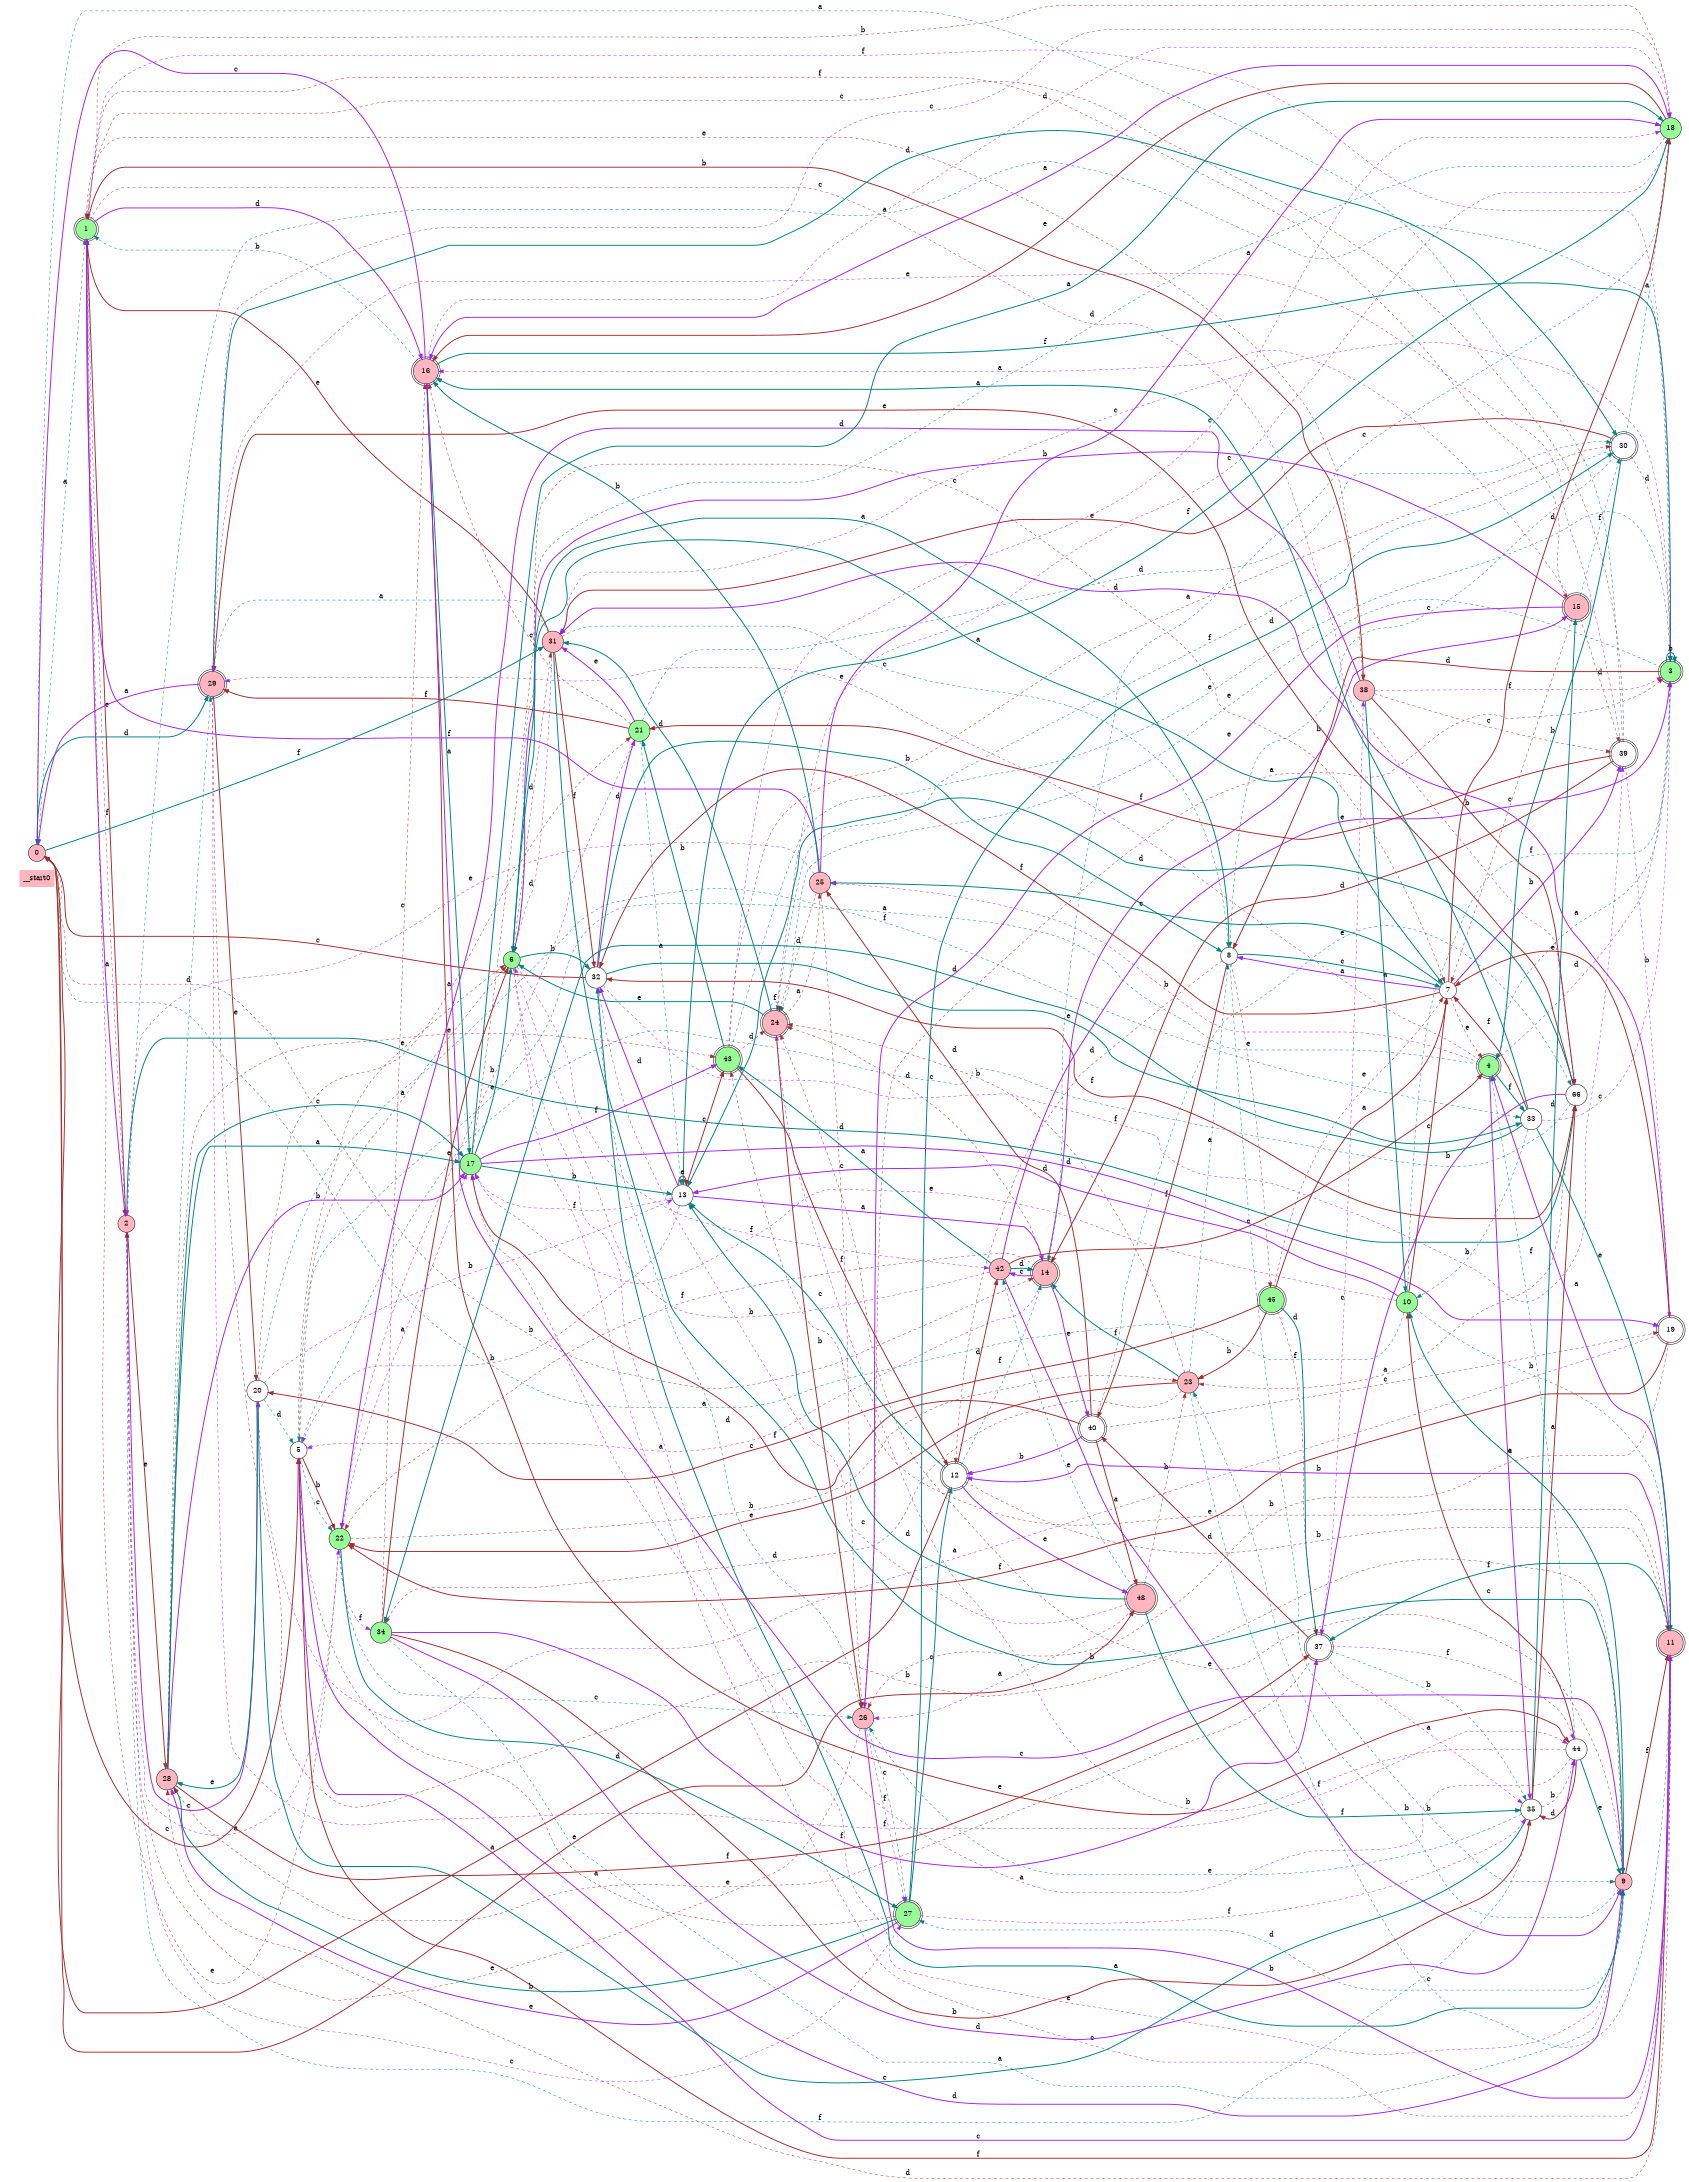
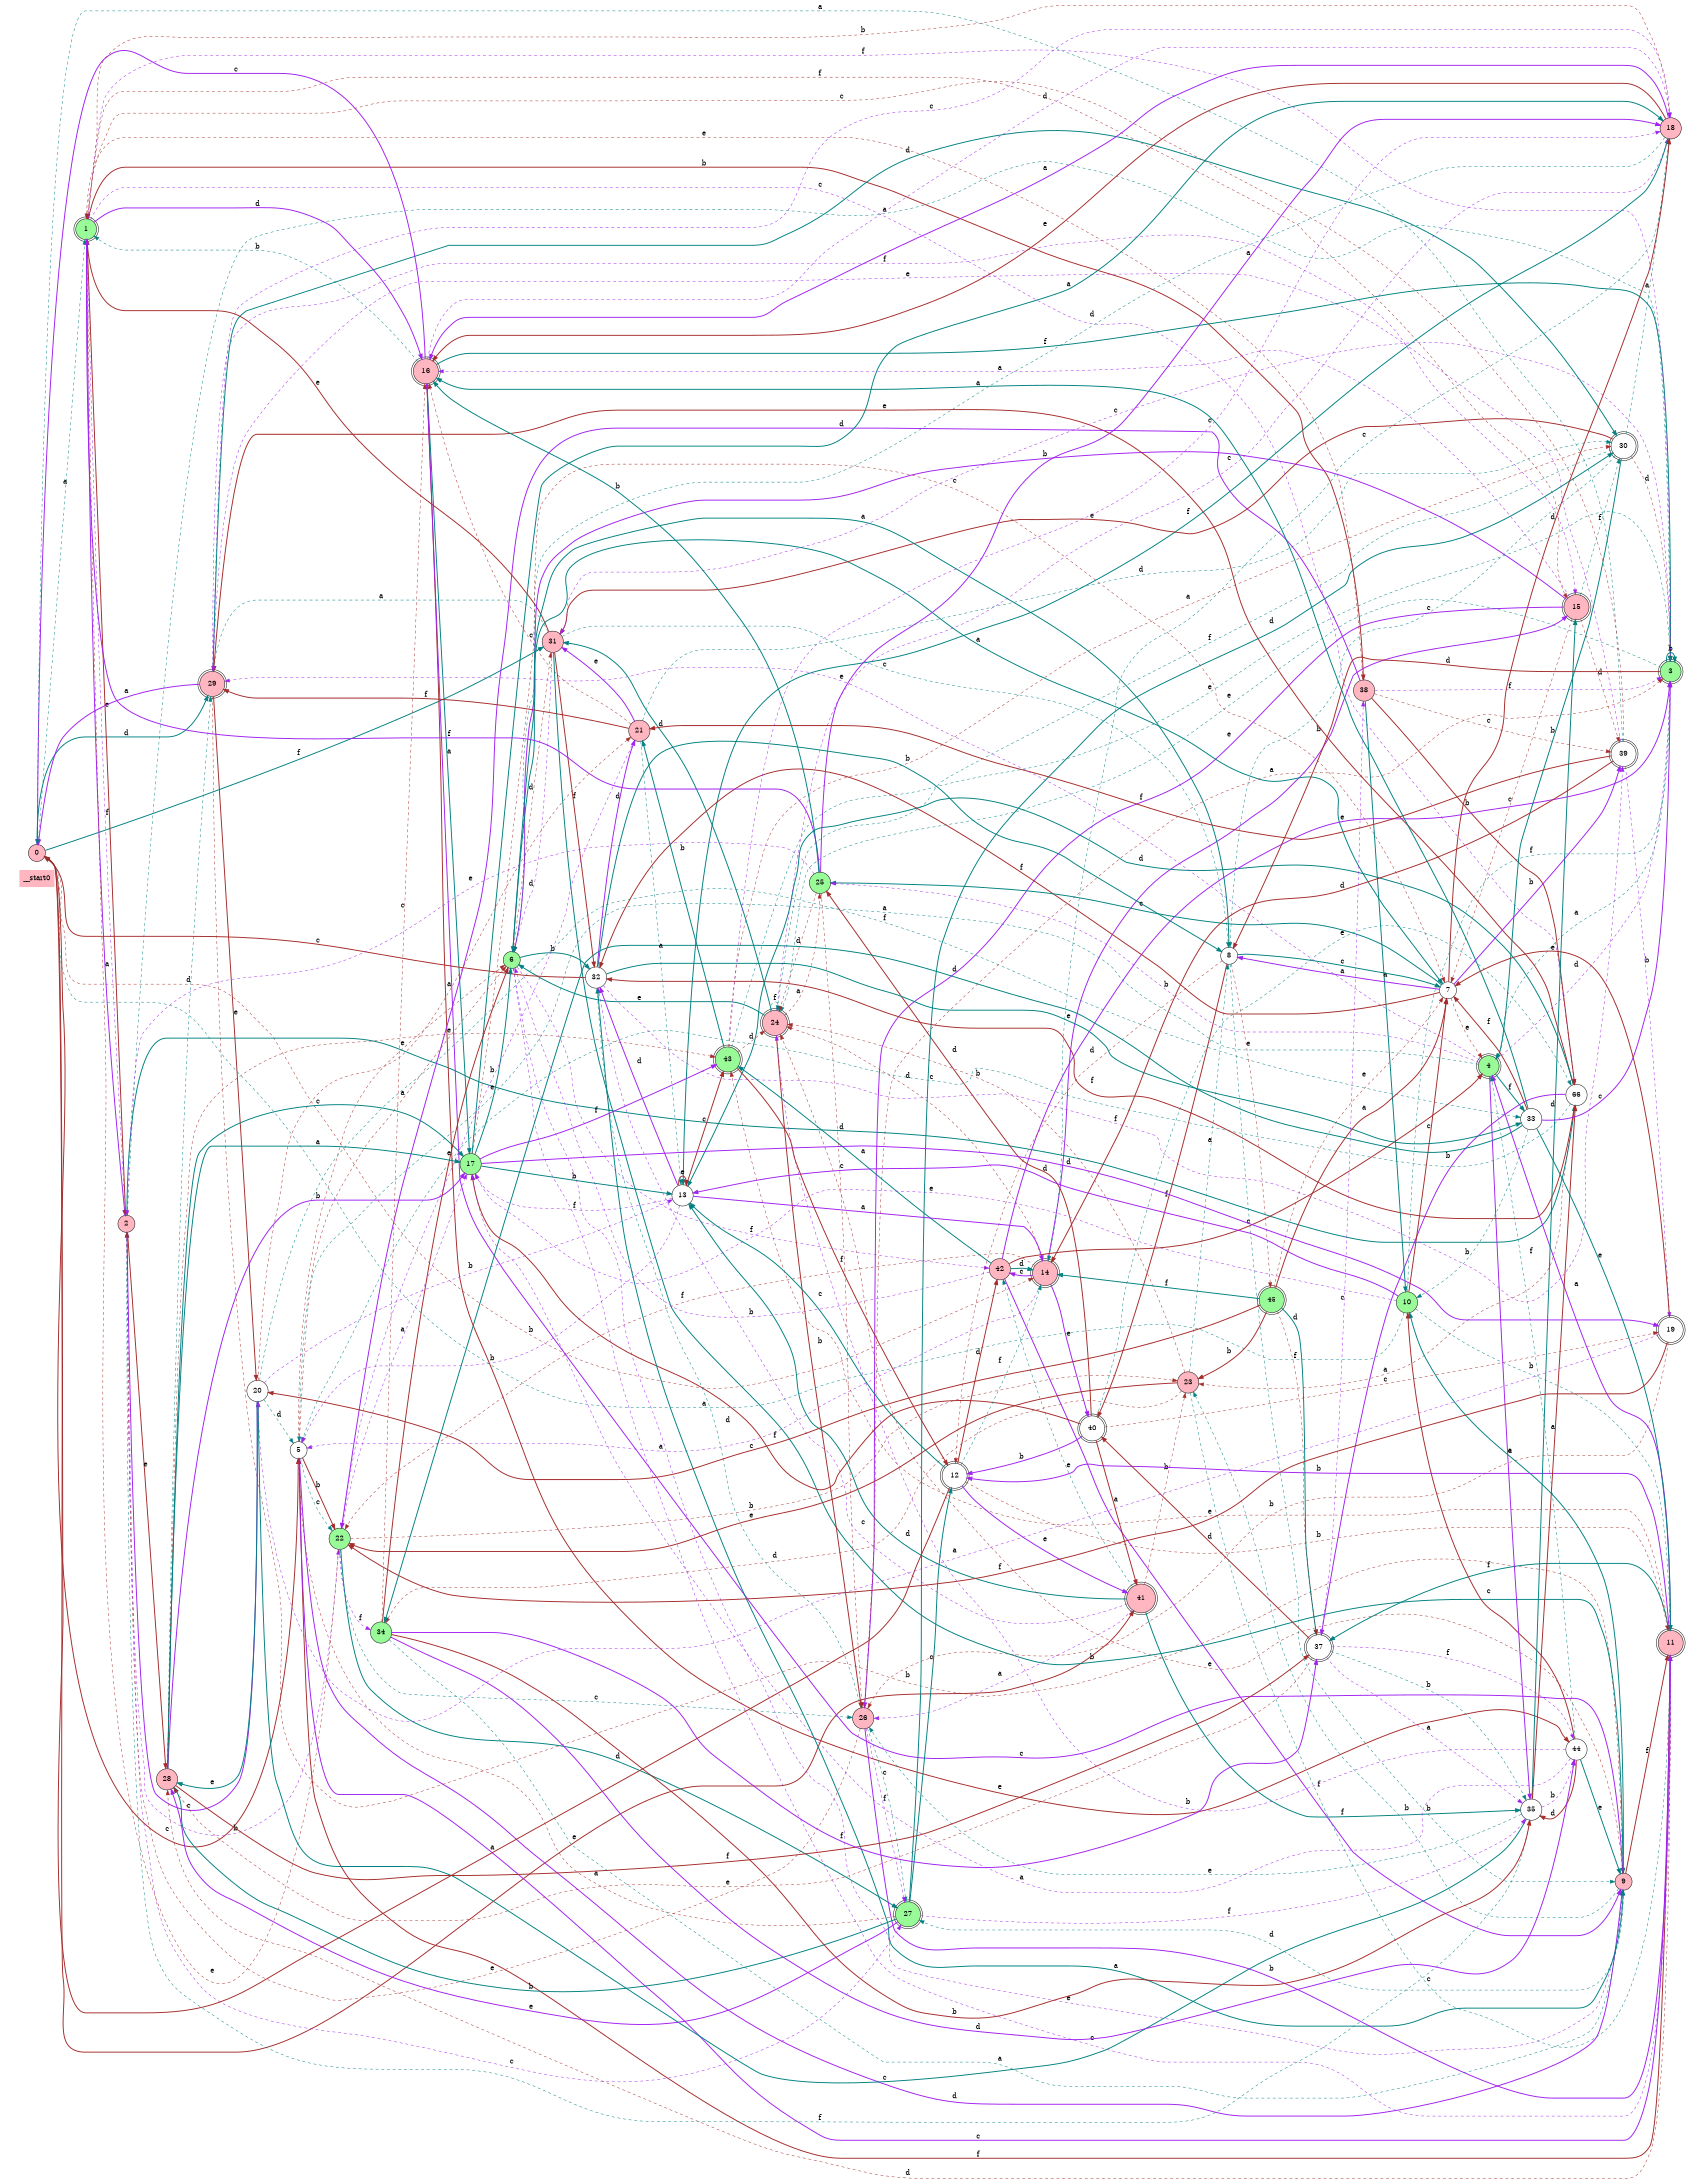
(1671, 128) -> (1671, 128)
(1295, 631) -> none
(639, 731) -> (639, 731)
(820, 883) -> (820, 883)
(1660, 933) -> (1660, 933)
(1113, 1337) -> (1161, 1287)
(1141, 1598) -> (1141, 1598)
(368, 1824) -> (767, 263)
(236, 1829) -> (236, 1829)
